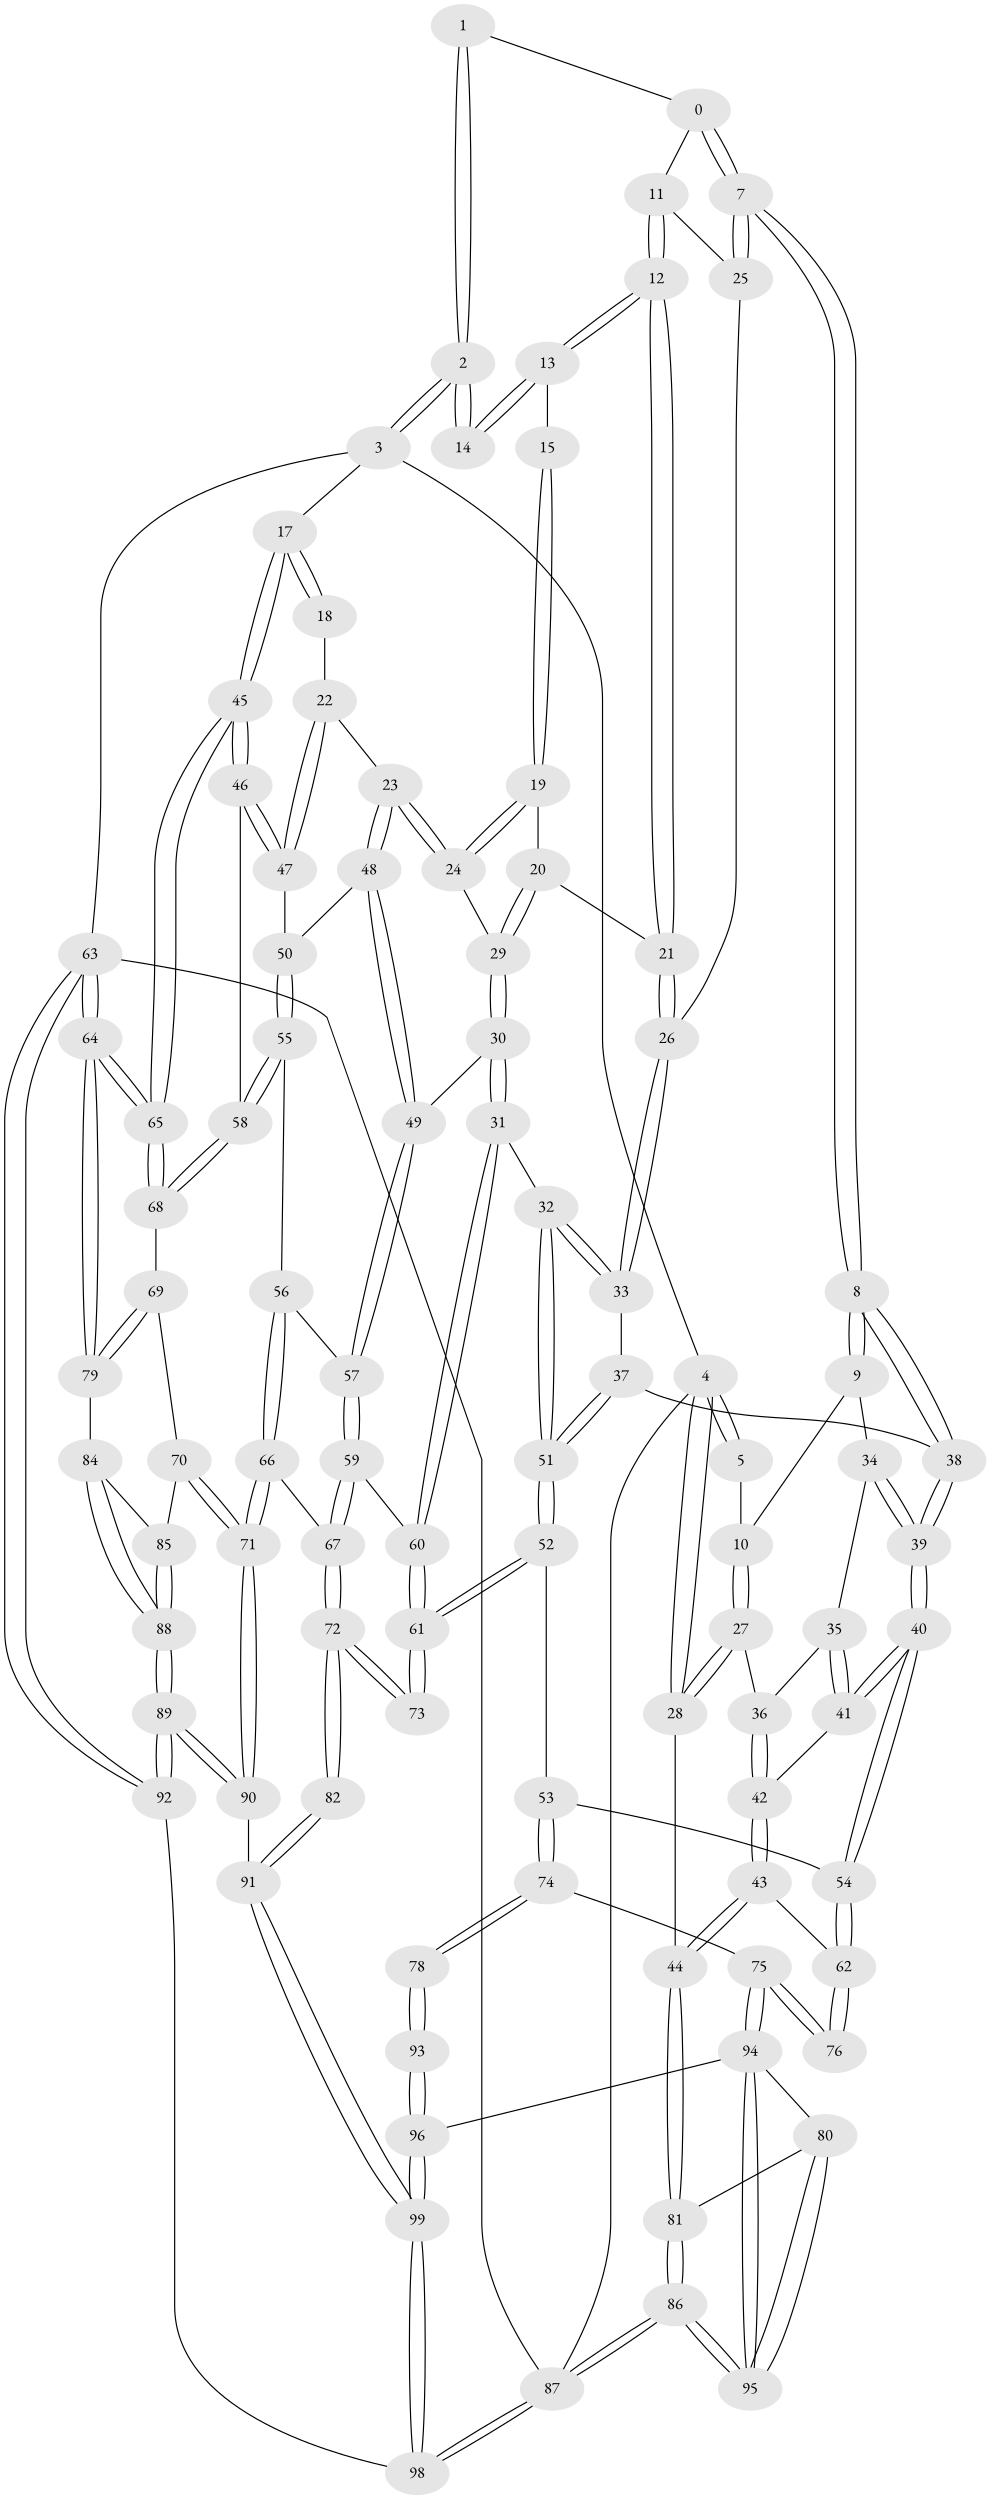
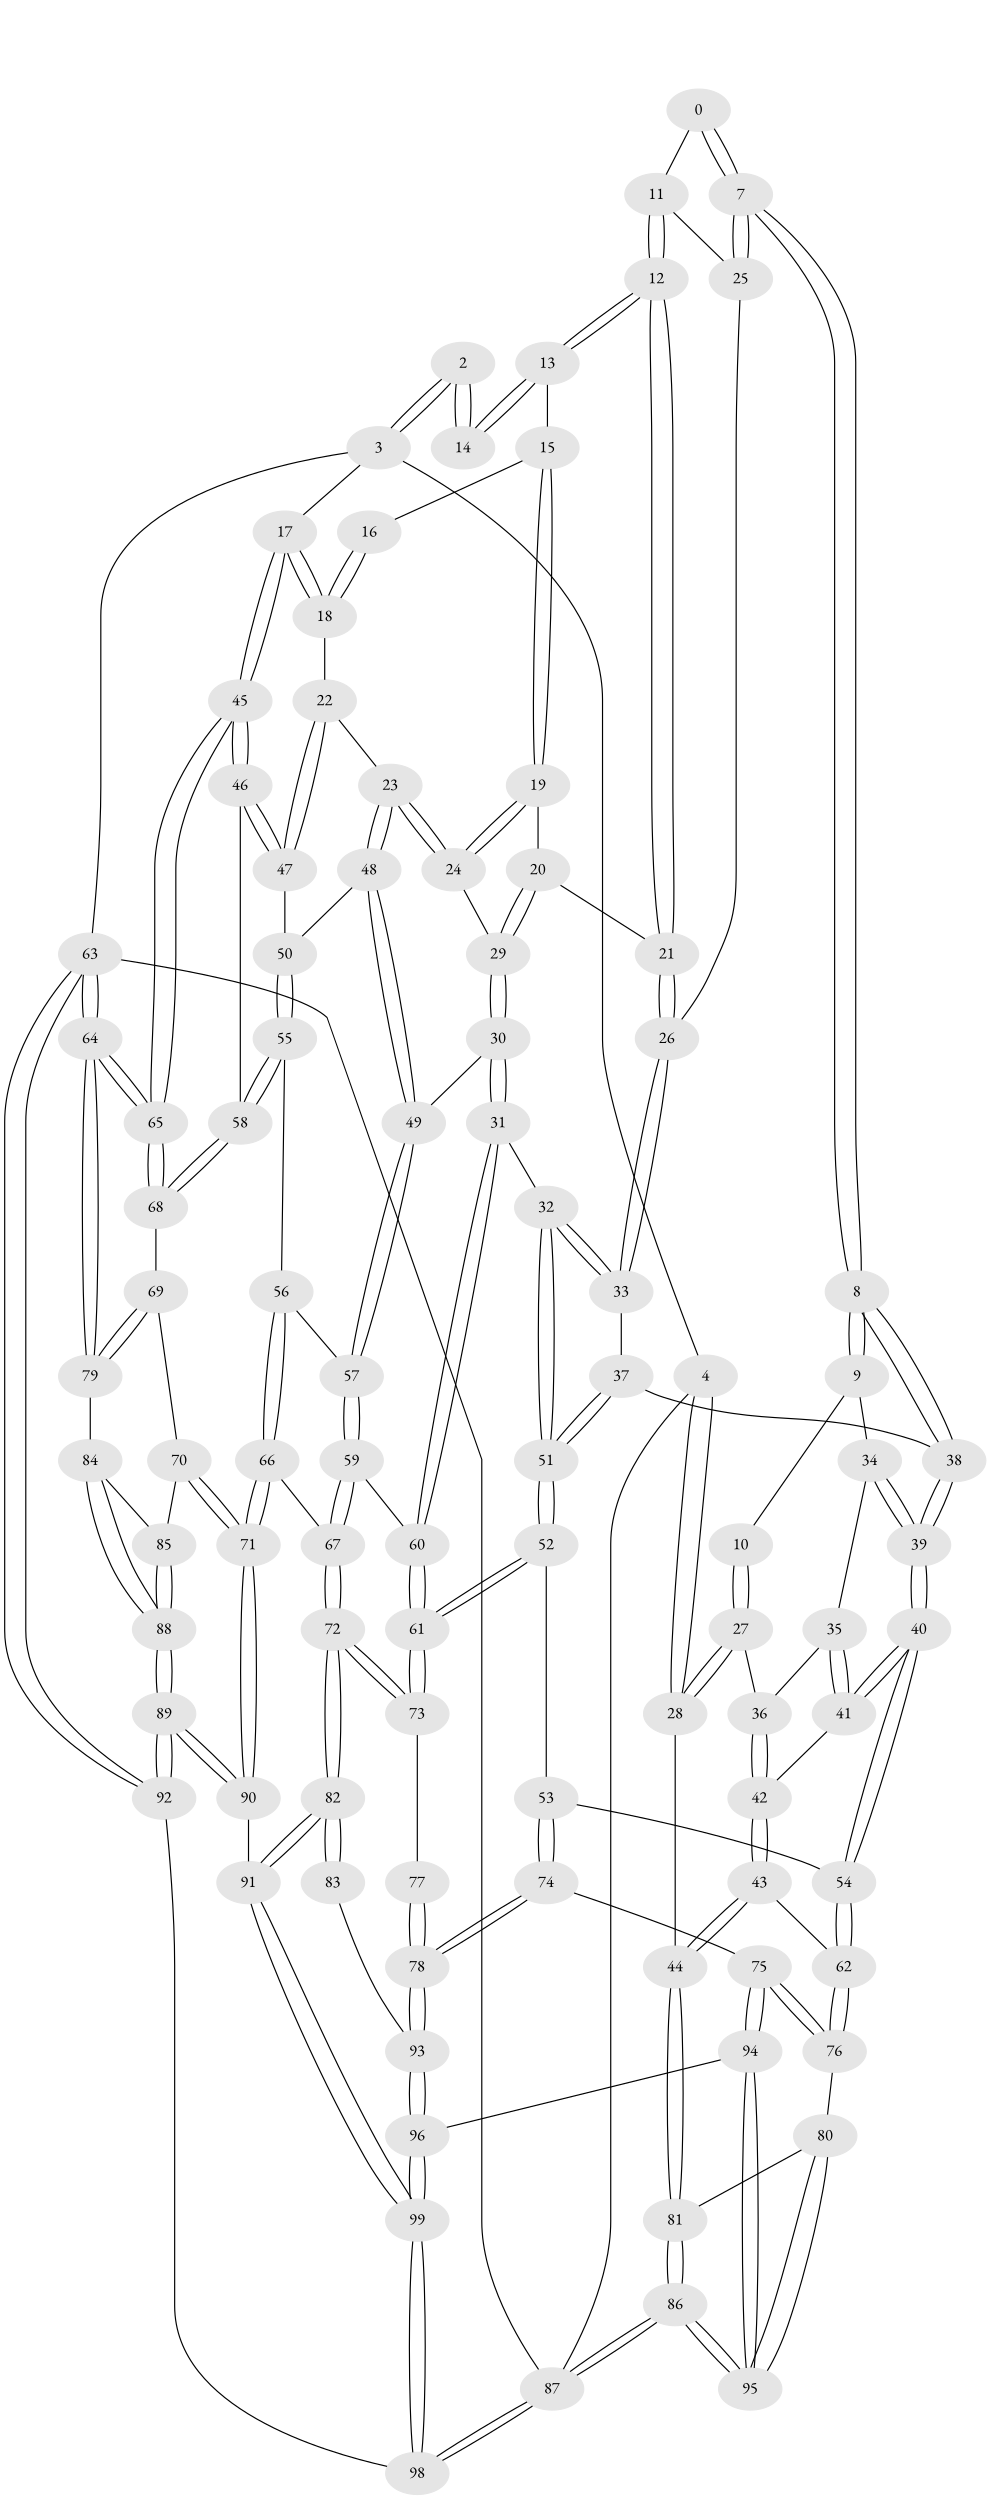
(463, 26) -> none
none -> (369, 532)
(741, 1461) -> none
none -> (333, 1883)
none -> (417, 1883)
(788, 2094) -> (830, 2094)
